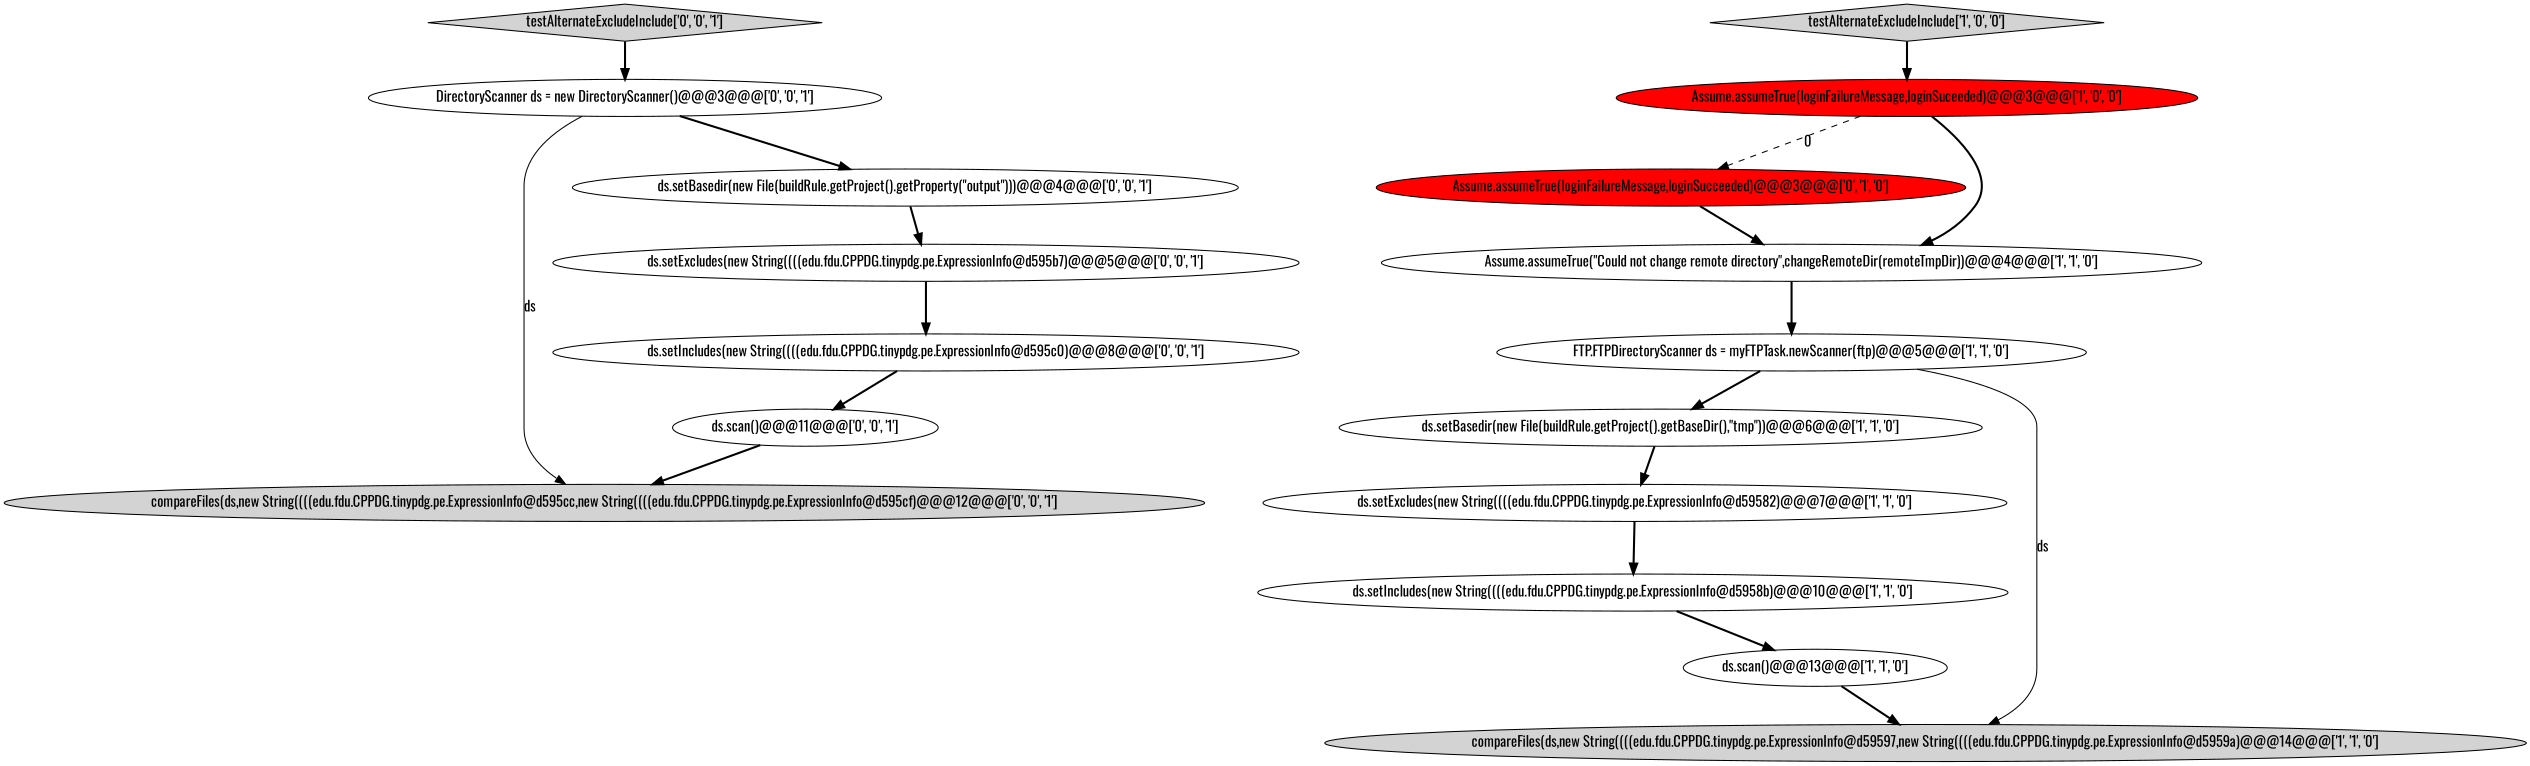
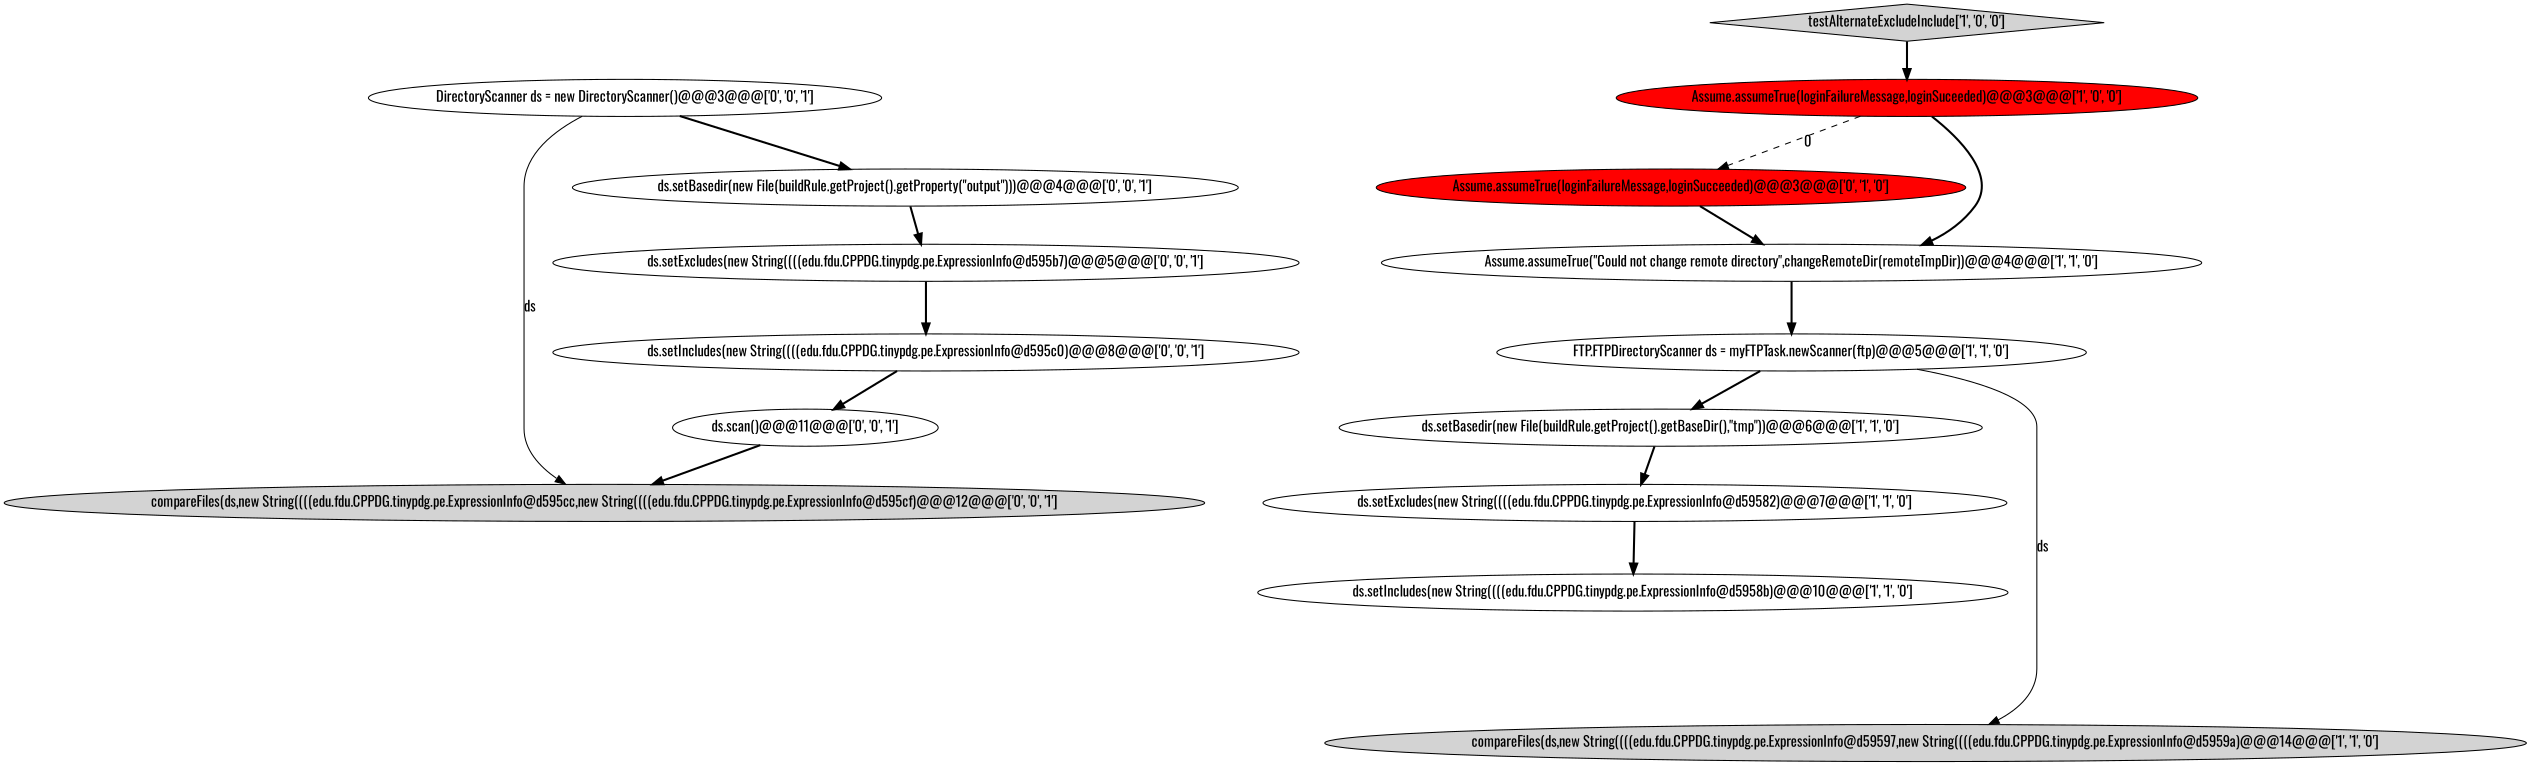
(625, 23) -> none
(1815, 668) -> none
